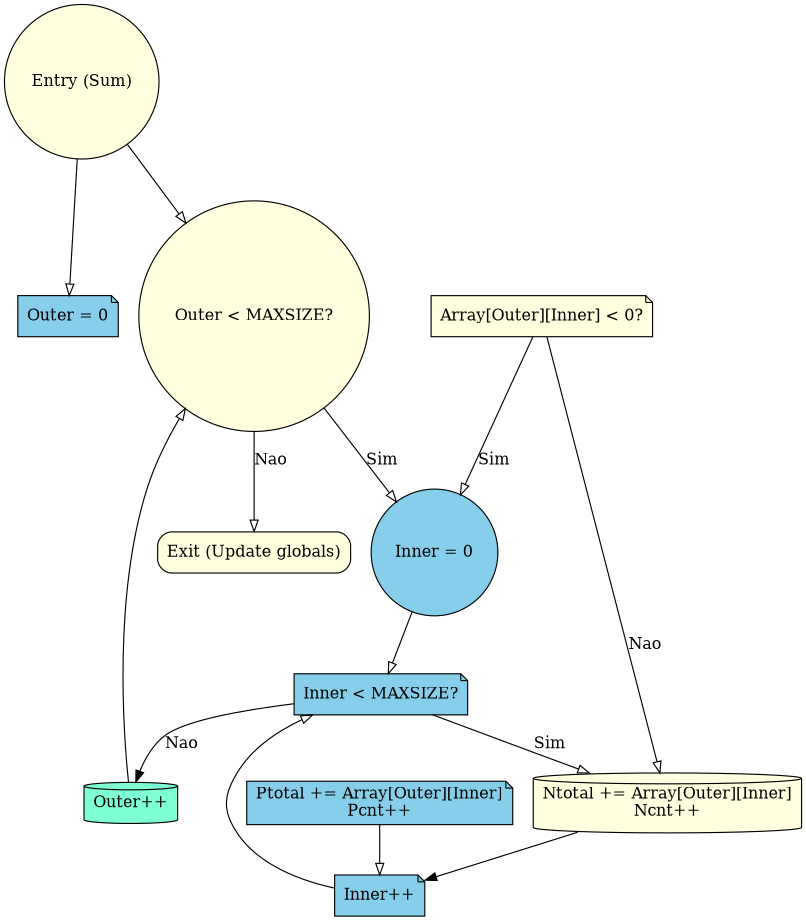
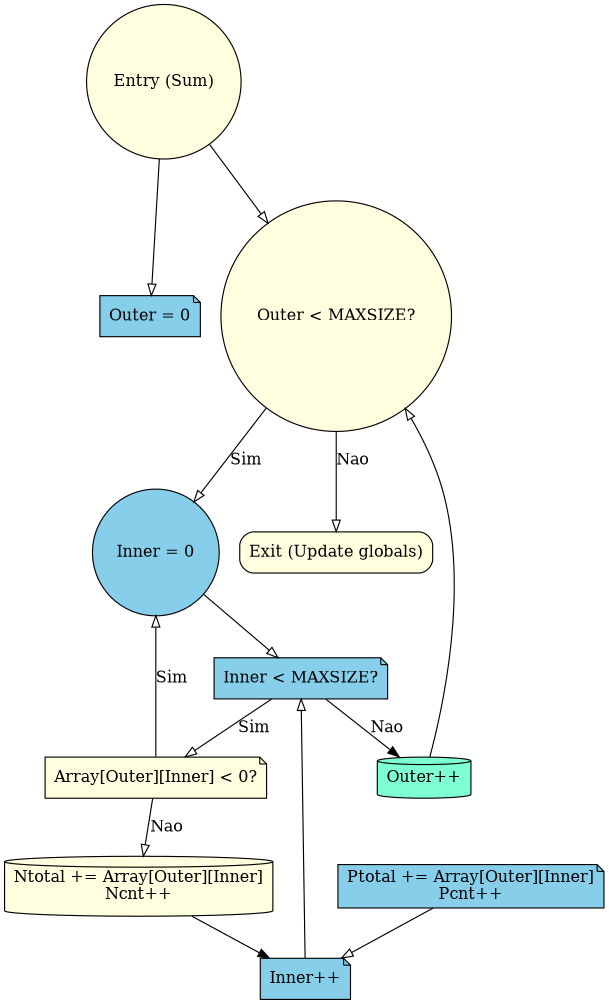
(506, 742) -> (233, 725)
